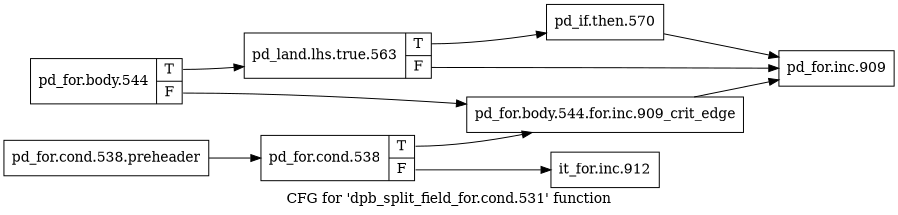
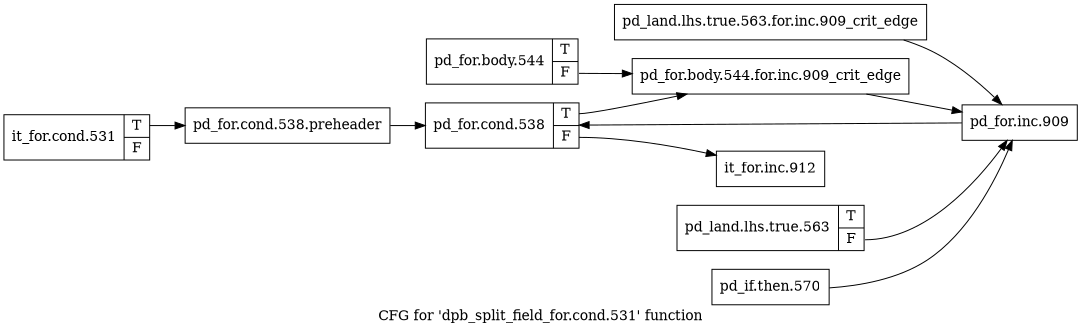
none -> (771, 22)
(484, 41) -> none
(209, 69) -> none
none -> (776, 124)
none -> (77, 137)
